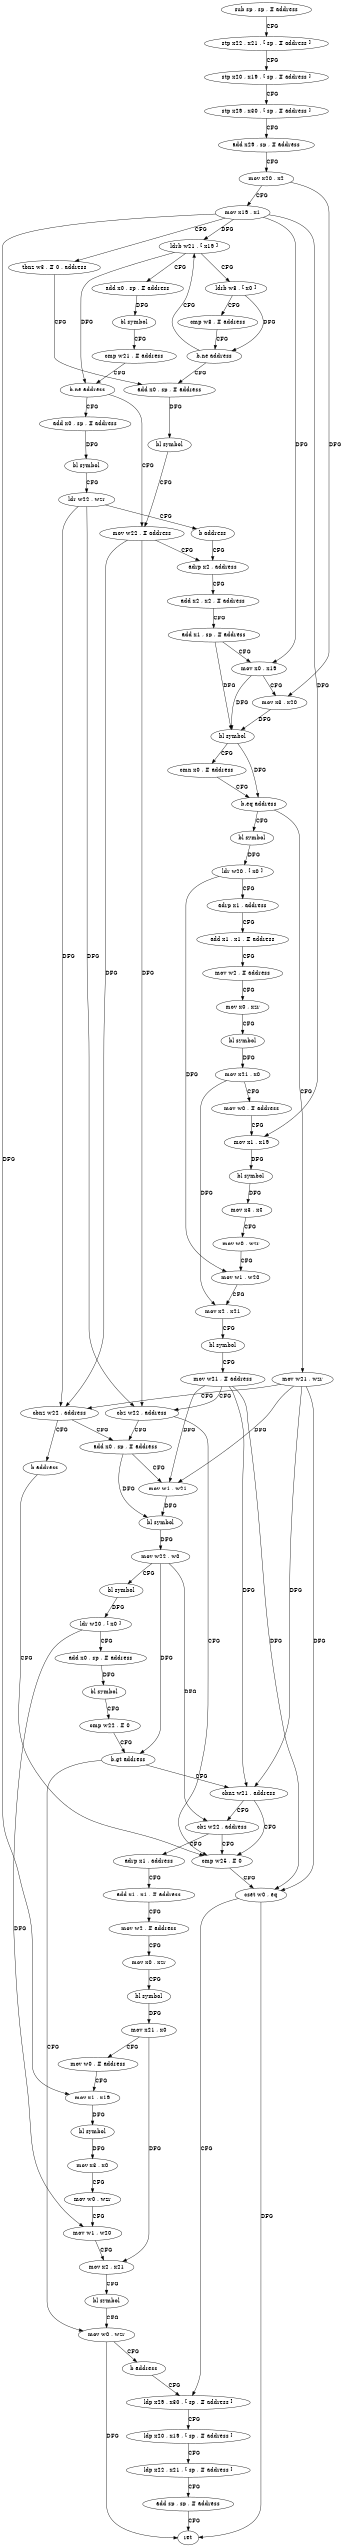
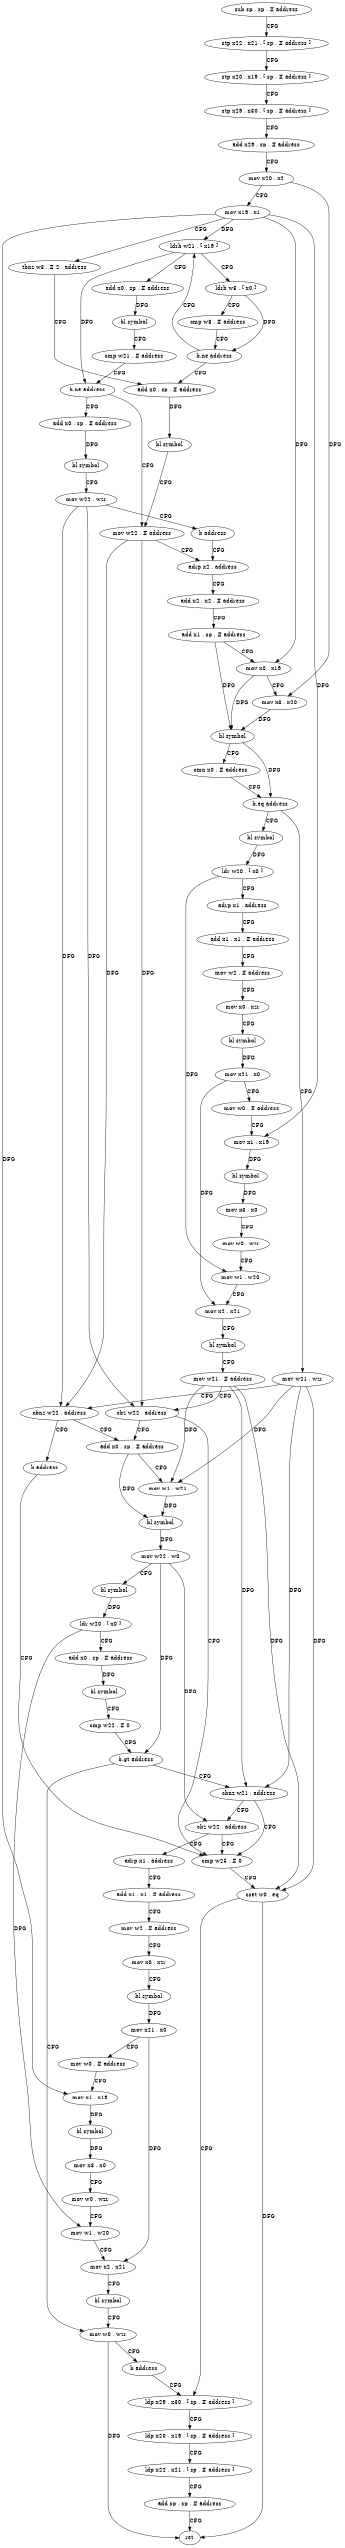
(54, 268) -> (54, 268)
(87, 500) -> (86, 500)
